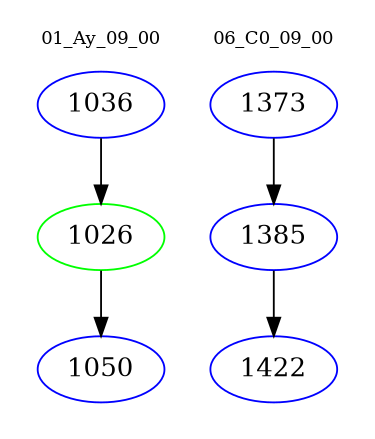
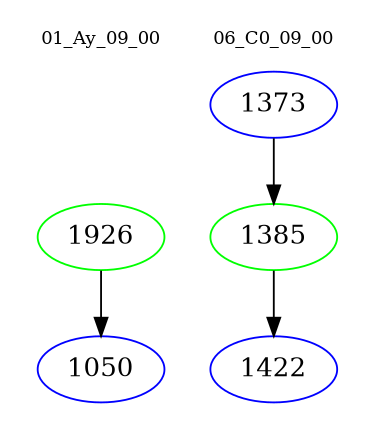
(101, 105) -> none
(101, 237) -> (101, 237)
(274, 237) -> (274, 237)
